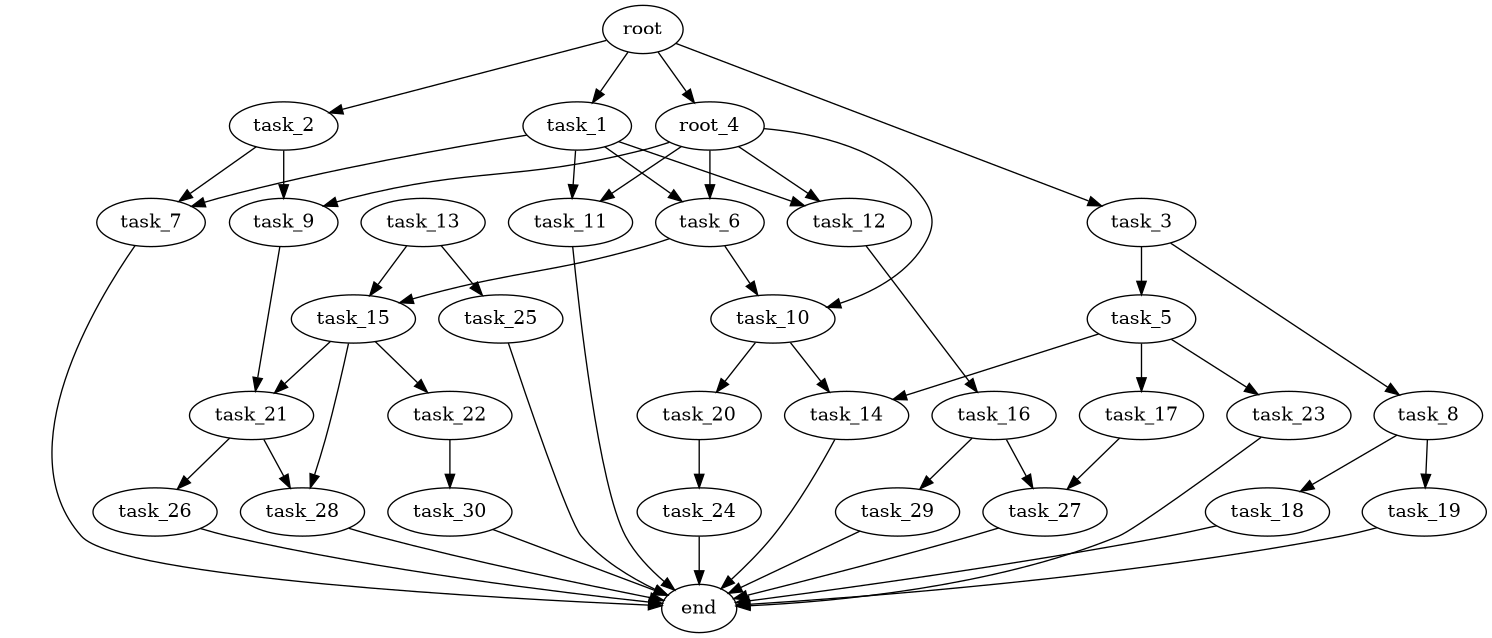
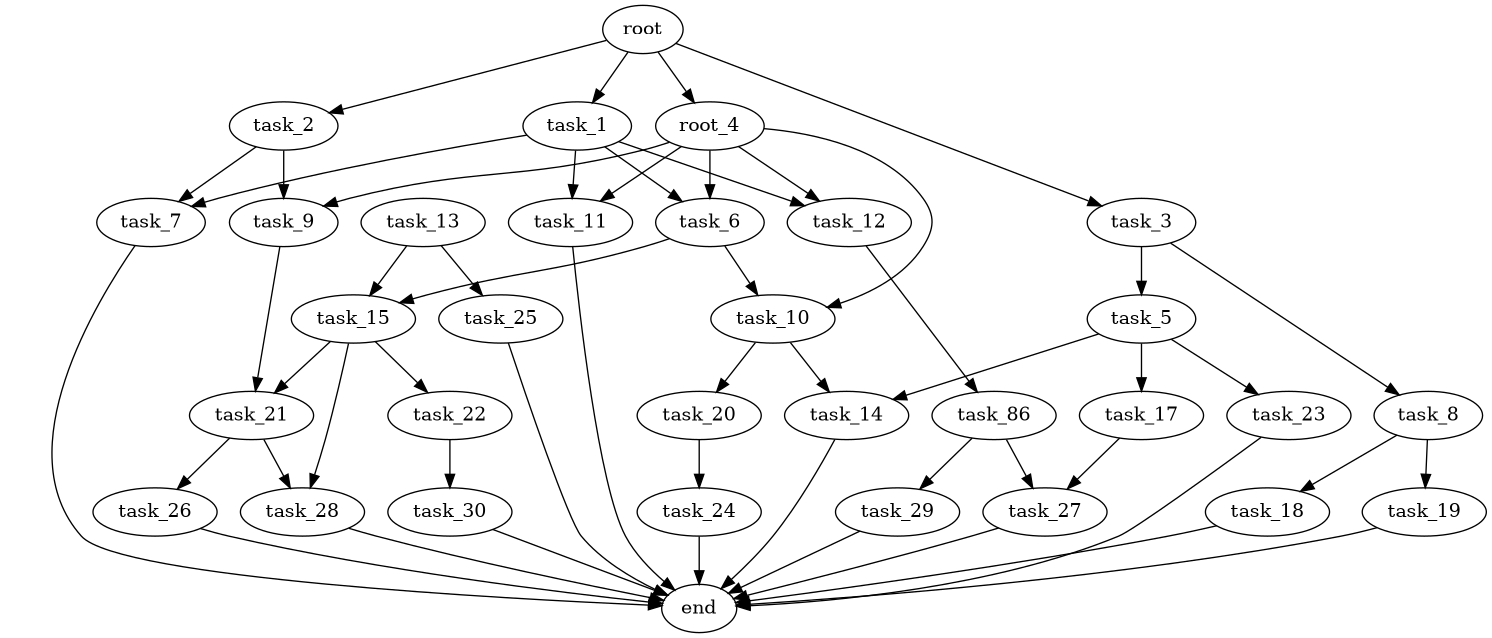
(994, 415) -> (994, 415)
